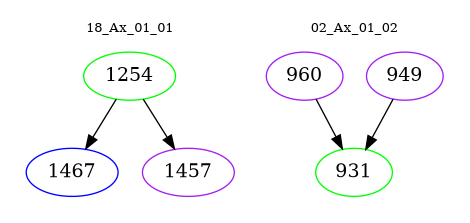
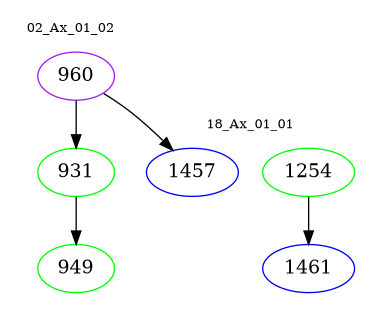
(405, 76) -> (76, 269)
(155, 118) -> (145, 124)
(383, 118) -> (76, 214)
(72, 172) -> (309, 269)
(188, 172) -> (192, 172)
